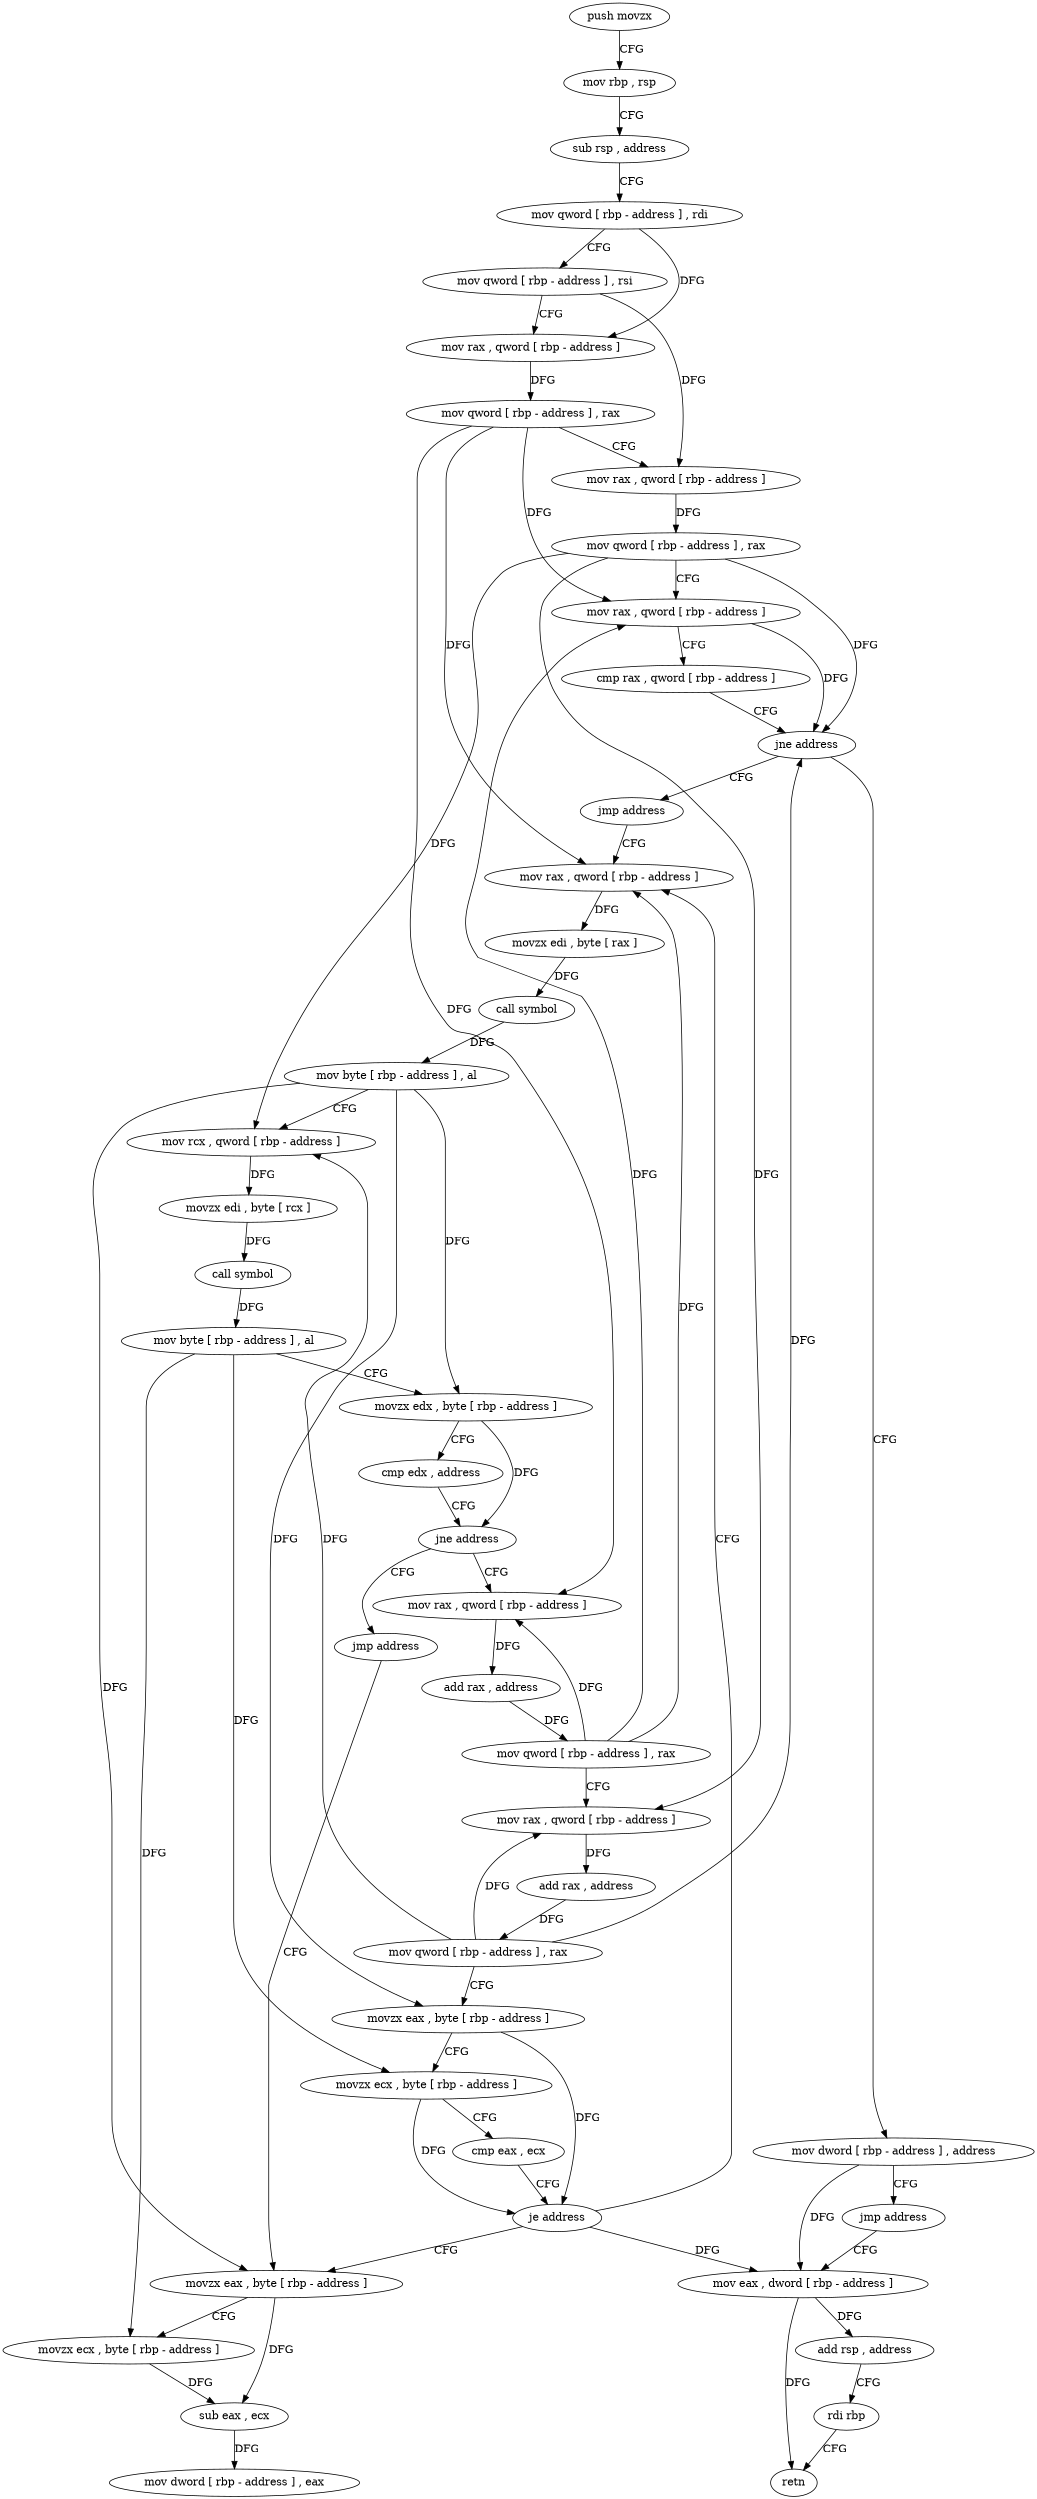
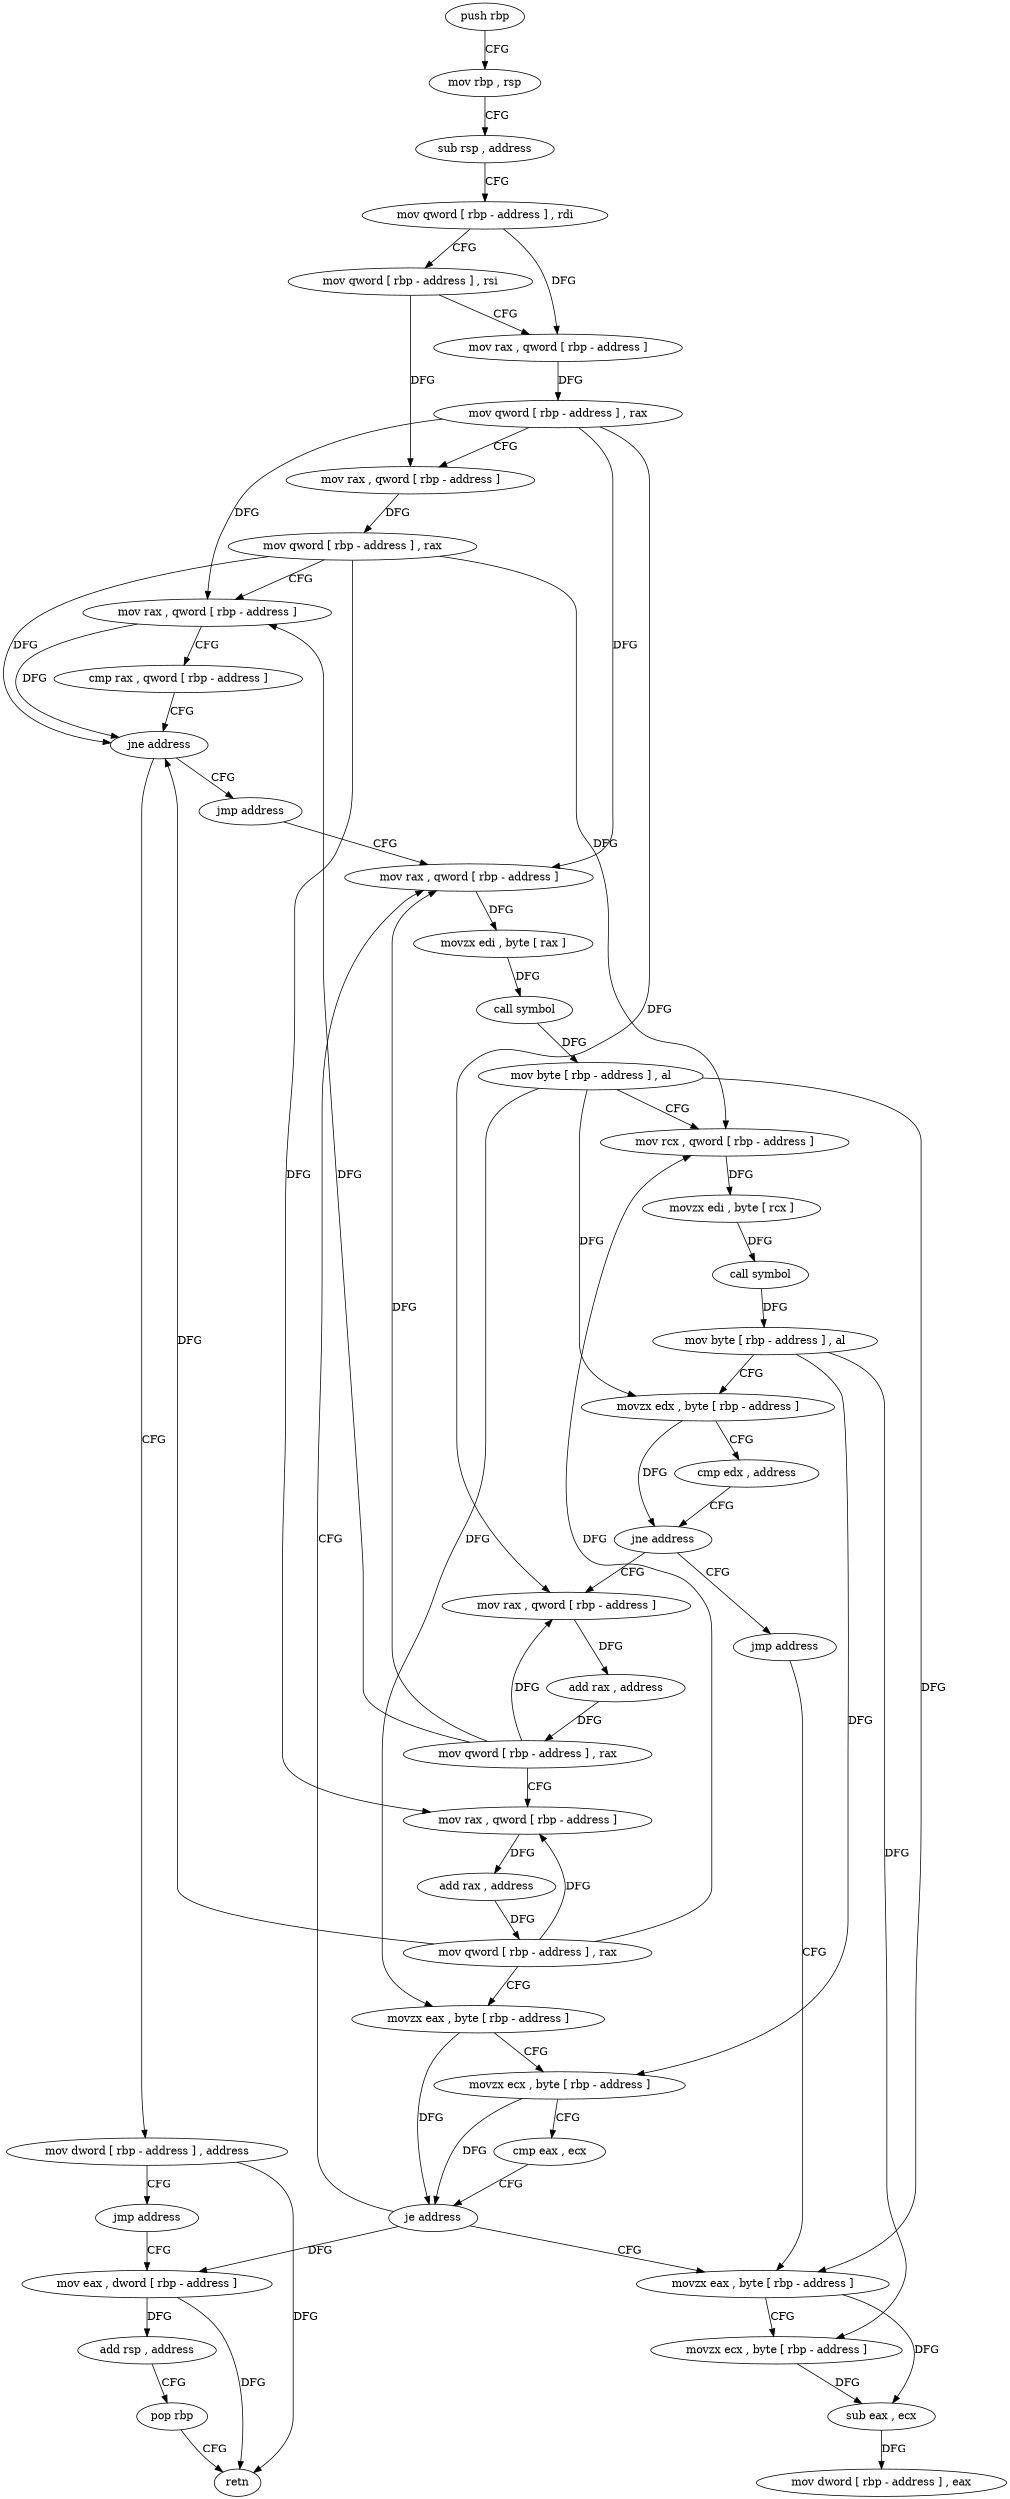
(620, 17) -> (485, 17)
(811, 2203) -> (293, 2306)
(846, 2417) -> (172, 2417)
